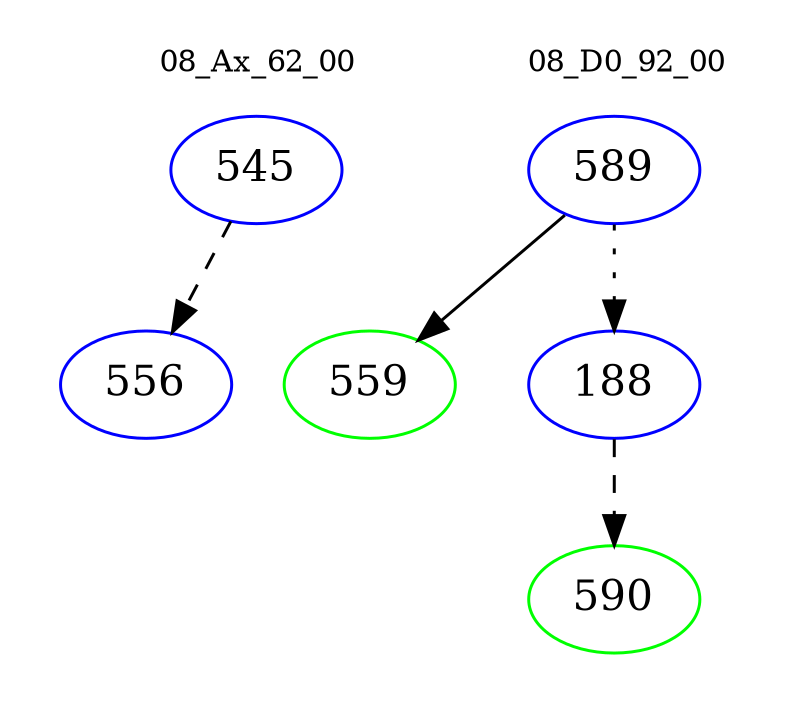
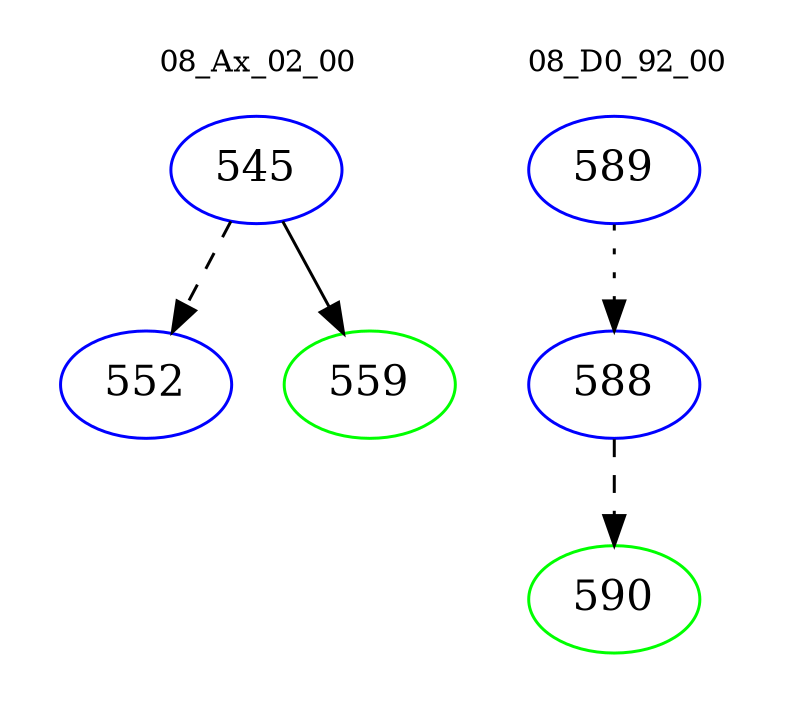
(258, 64) -> (258, 64)
(525, 249) -> (306, 264)
(146, 385) -> (146, 385)
(614, 385) -> (614, 385)
